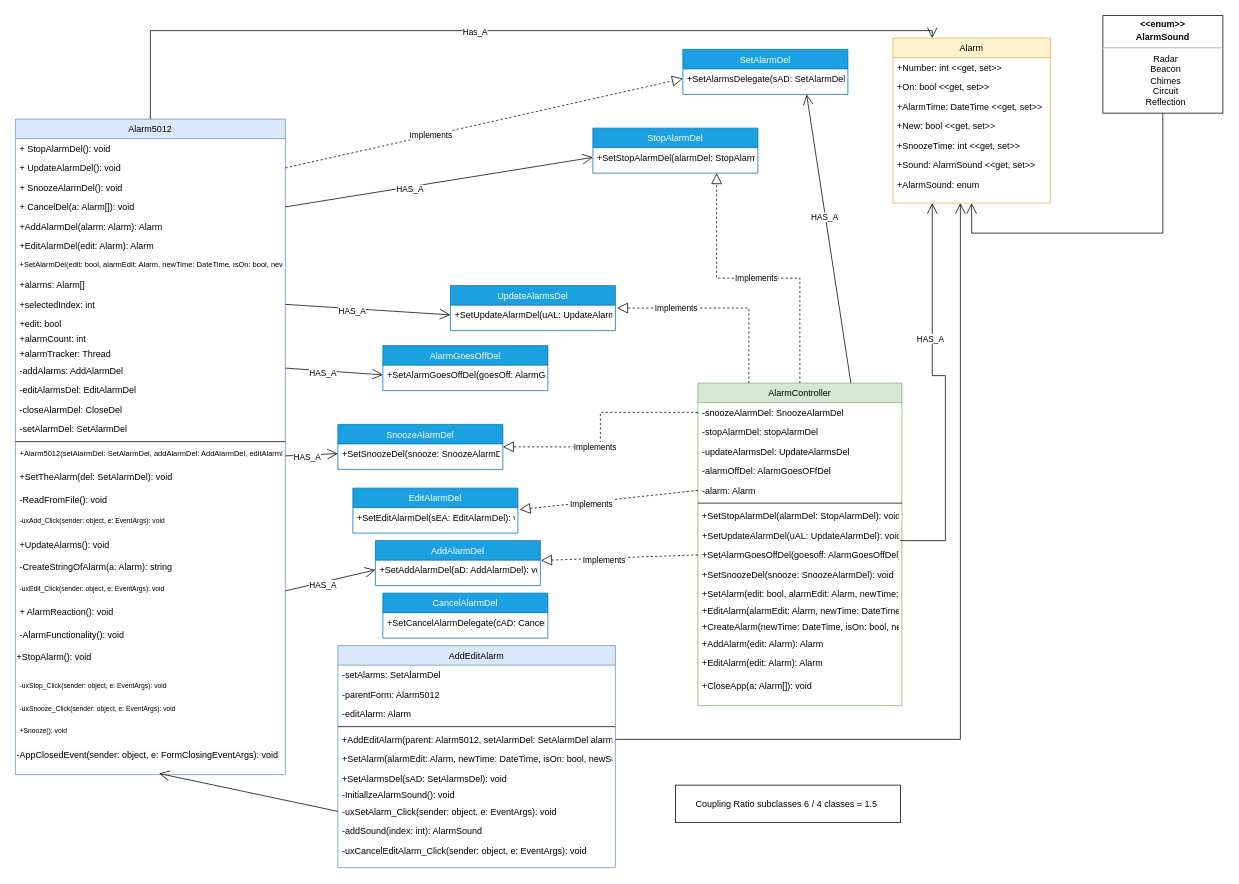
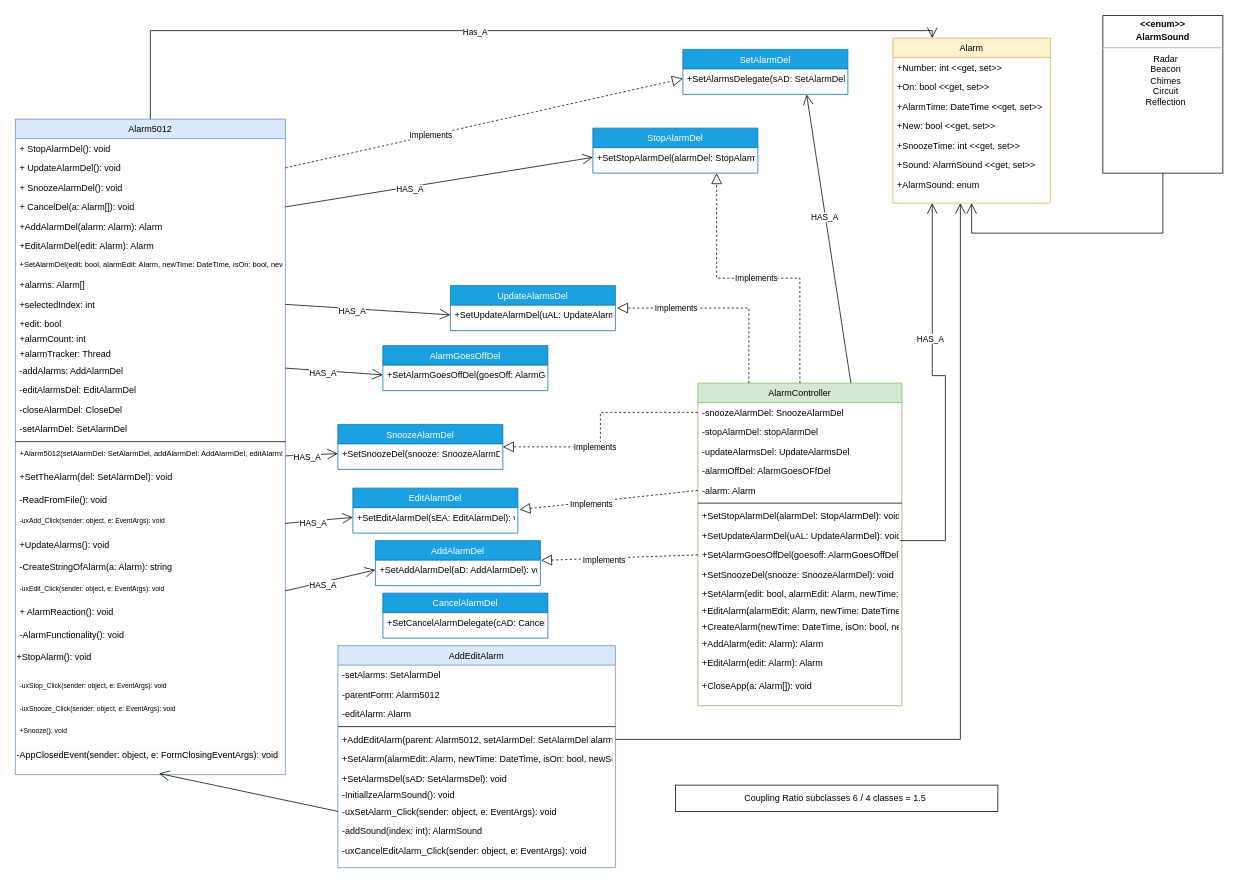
(1163, 64) -> (1163, 94)
none -> (317, 520)
(788, 804) -> (837, 798)
